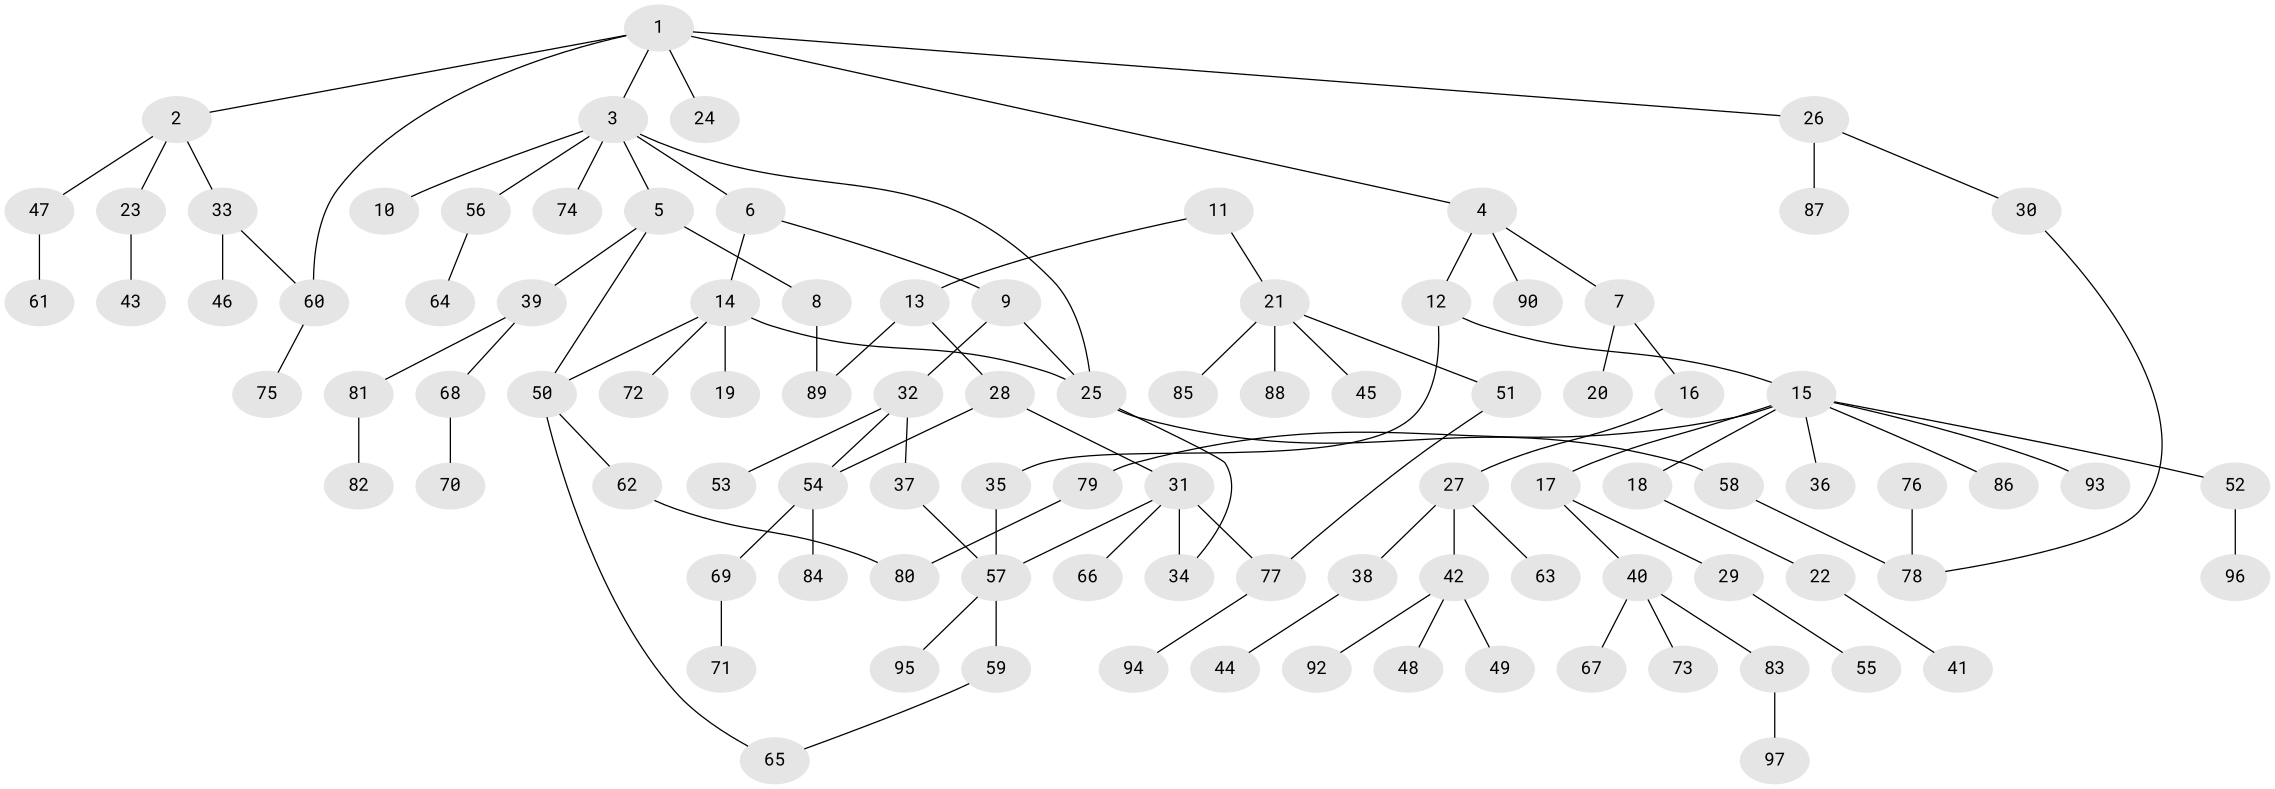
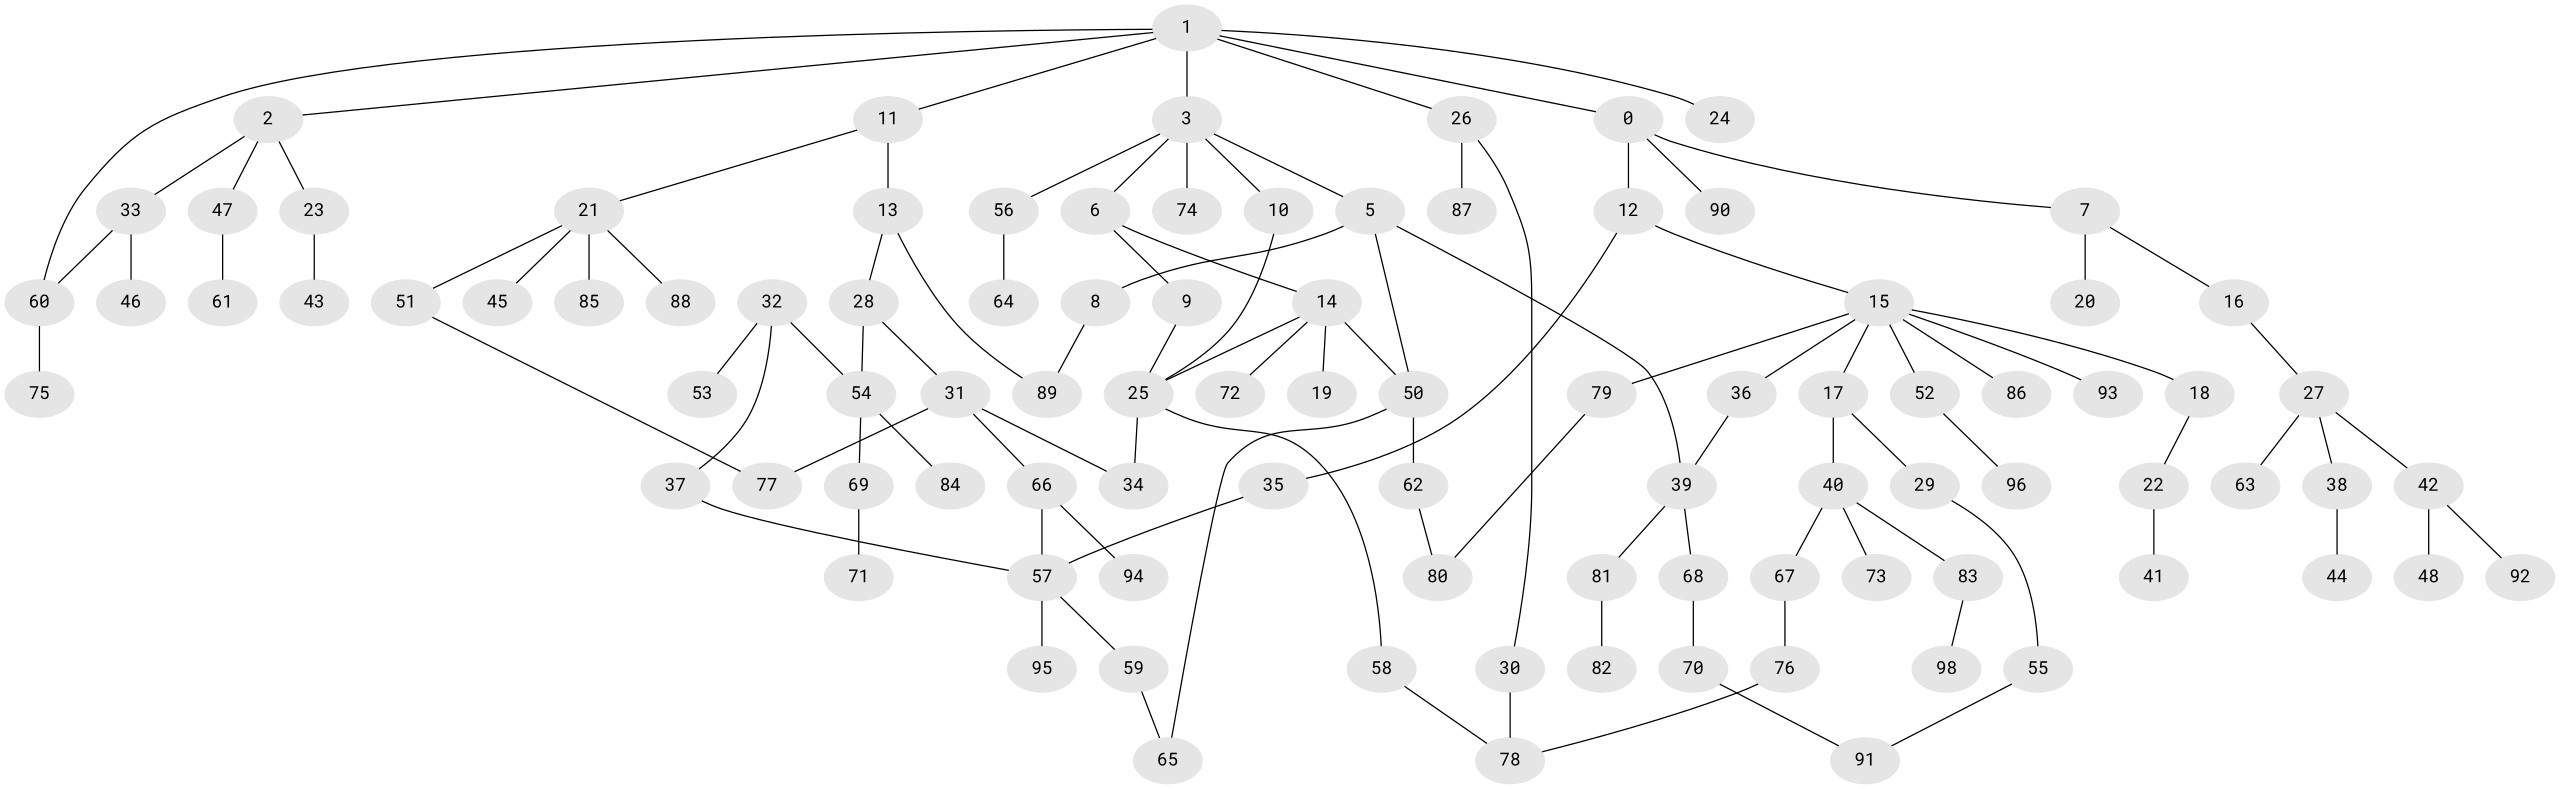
none -> (1037, 74)
(905, 195) -> (1237, 320)
(1482, 211) -> (1628, 120)
(963, 343) -> none
none -> (1712, 440)
(1088, 532) -> (1042, 532)
(1202, 623) -> (1088, 532)
none -> (1785, 624)
(1500, 669) -> none
(1775, 761) -> (1946, 669)
none -> (1865, 761)
